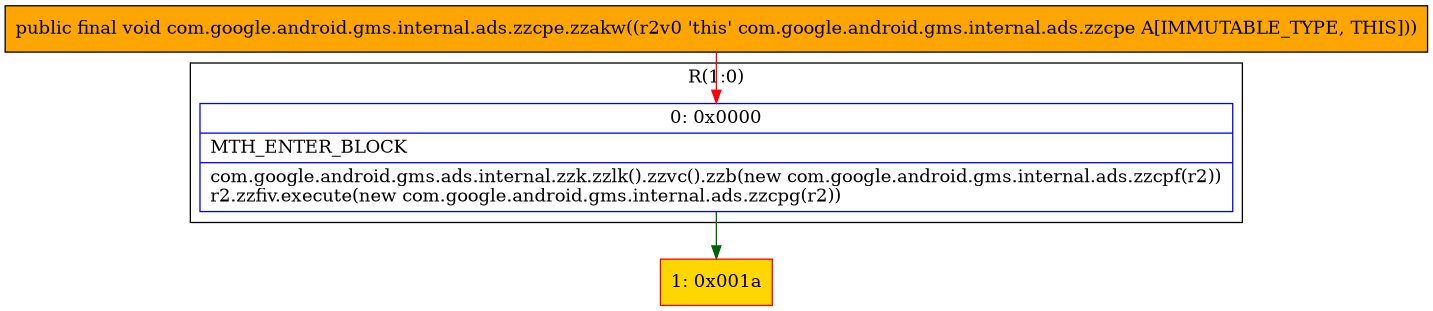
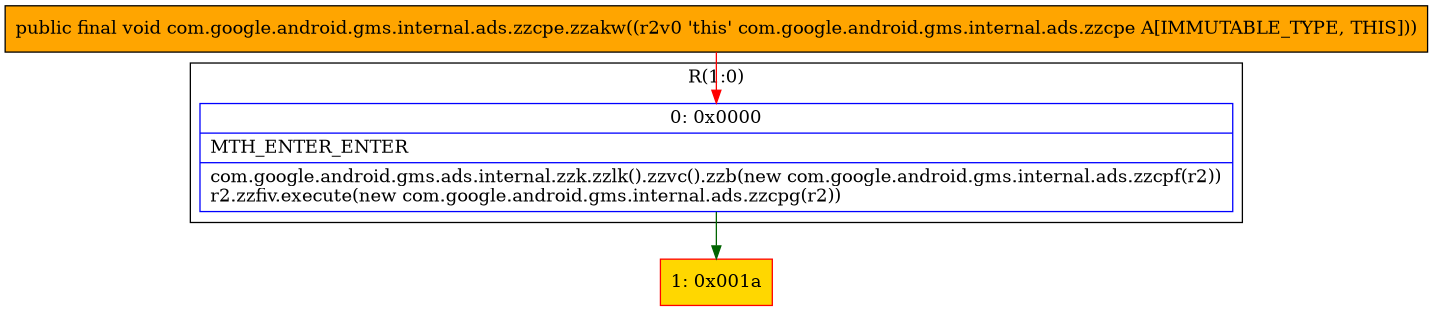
(309, 147) -> (309, 147)
